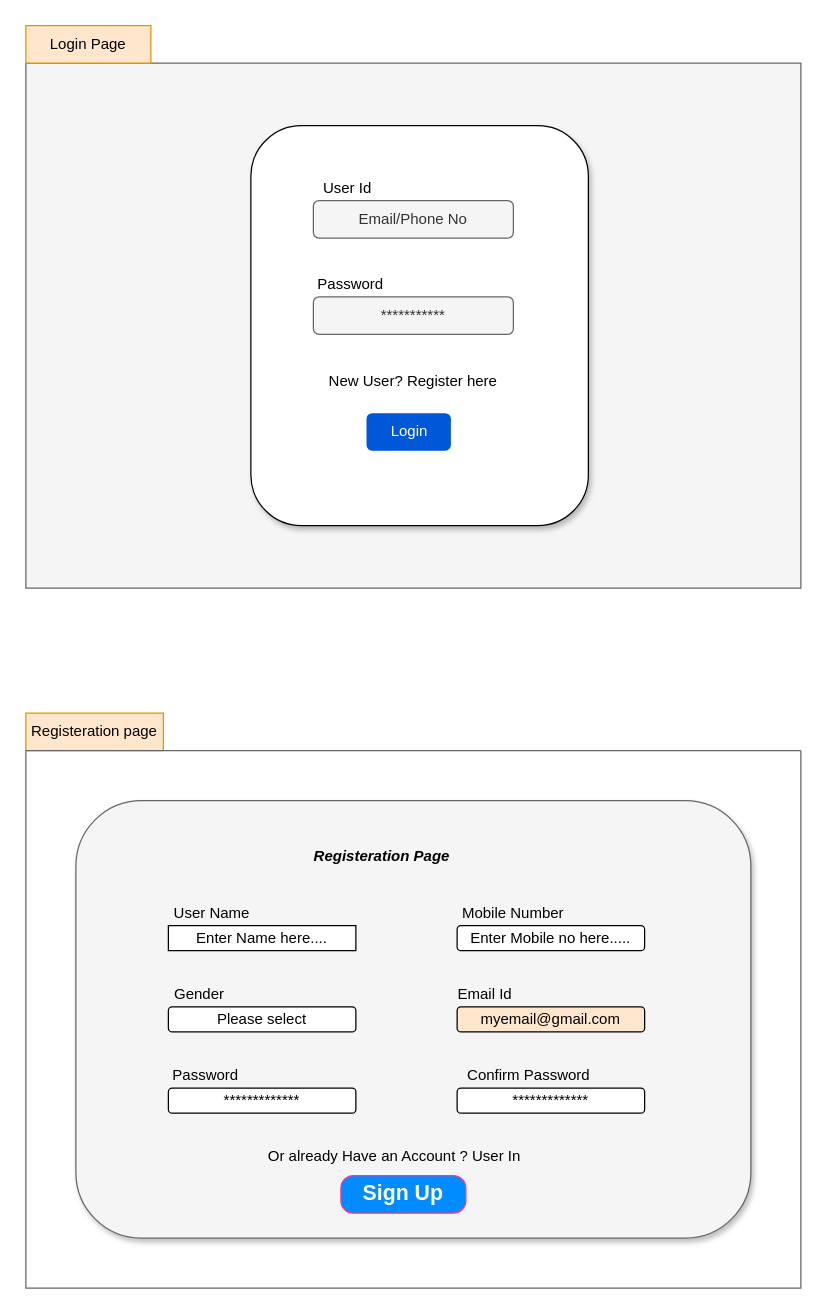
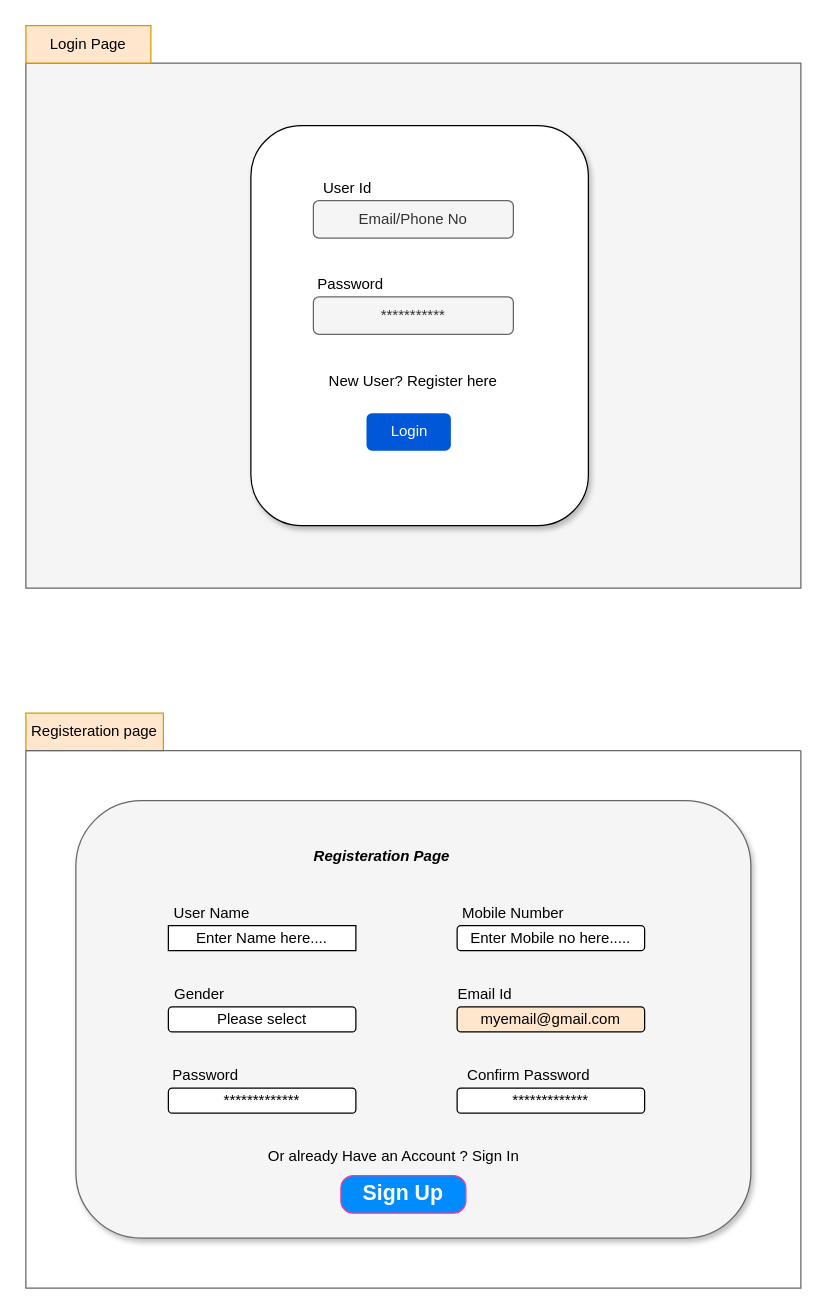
(404, 1157) -> (402, 1157)
